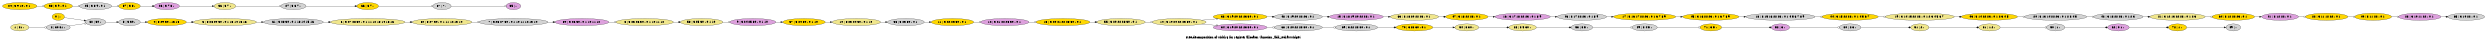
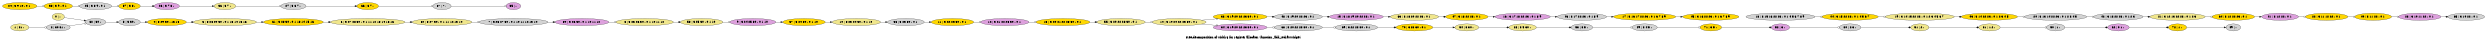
(58, 17) -> (58, 17)
(1741, 17) -> none
(293, 22) -> (293, 22)
